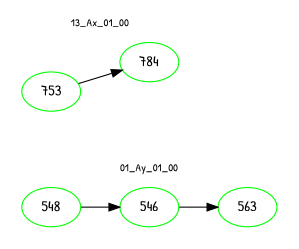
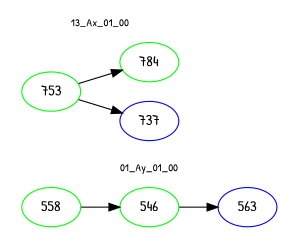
none -> (149, 121)
(51, 207) -> (51, 207)
(247, 207) -> (247, 207)
